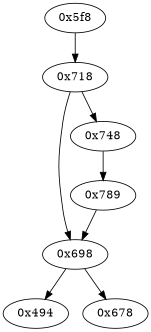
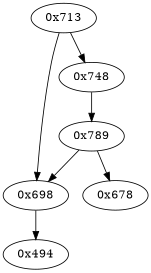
(75, 18) -> none
(75, 77) -> (64, 18)
(93, 281) -> (102, 162)
